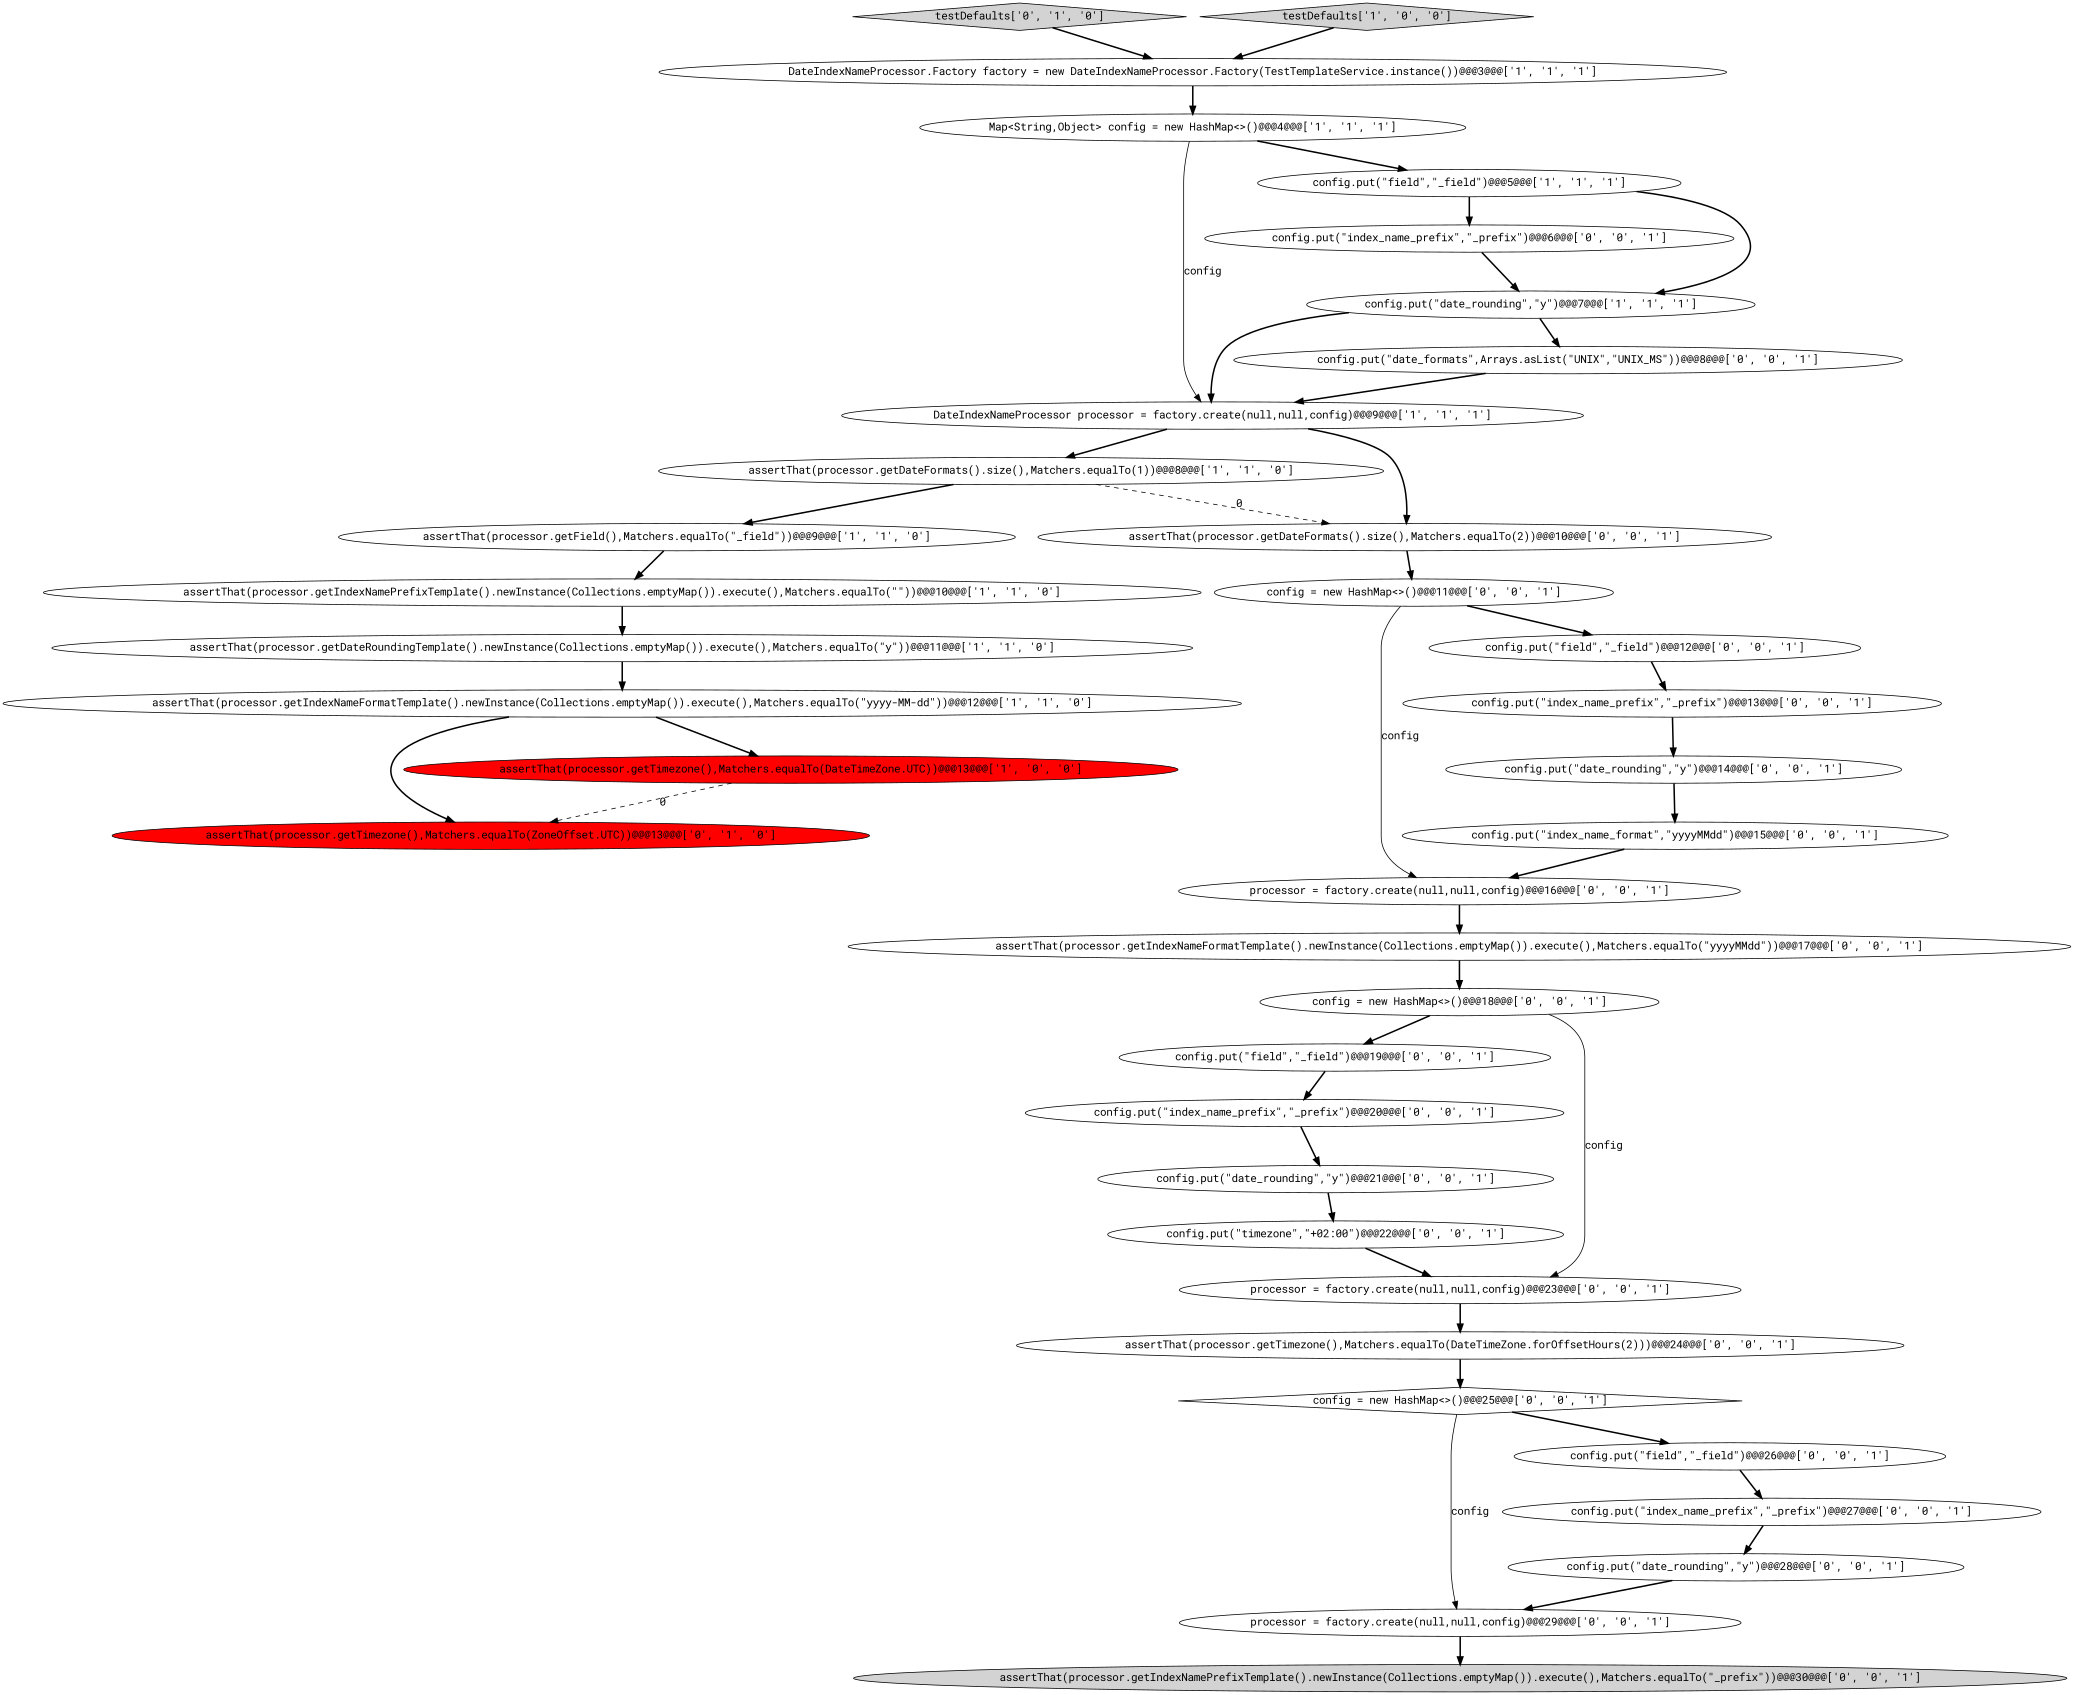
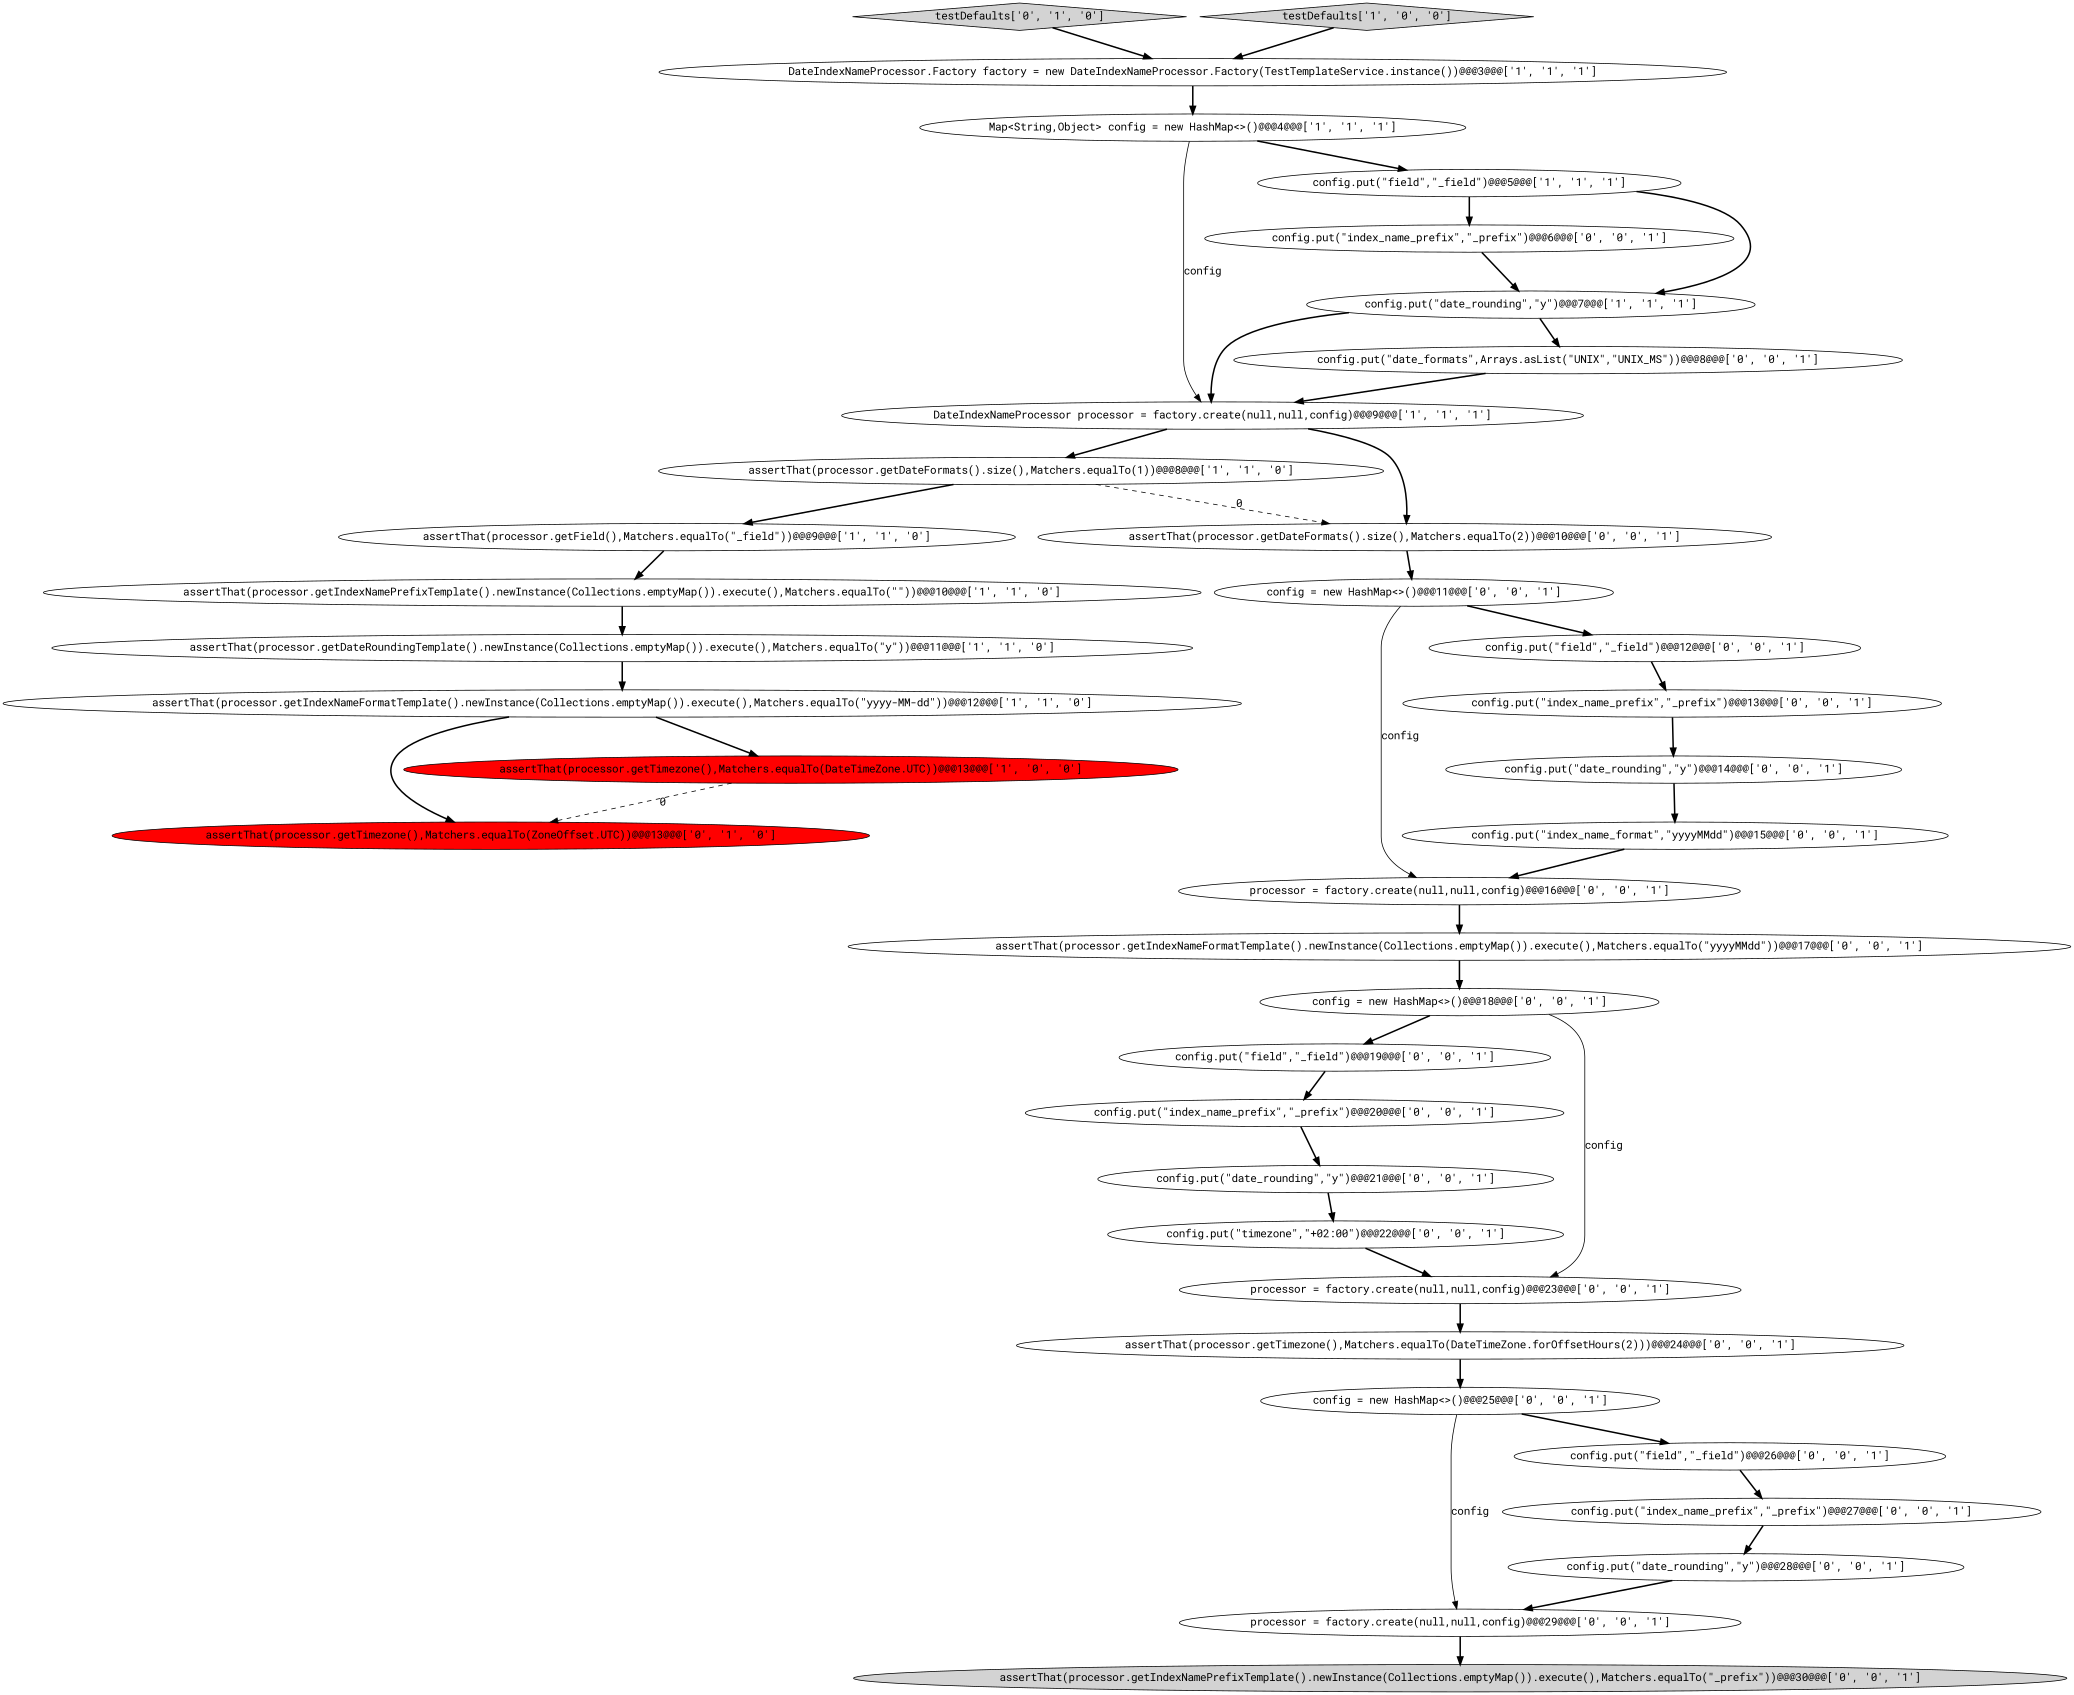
(1460, 1401) -> (1460, 1401)
